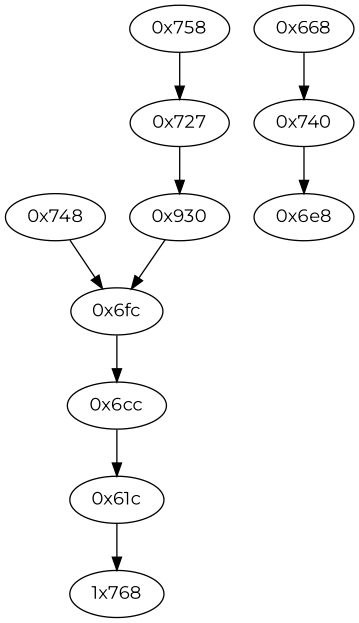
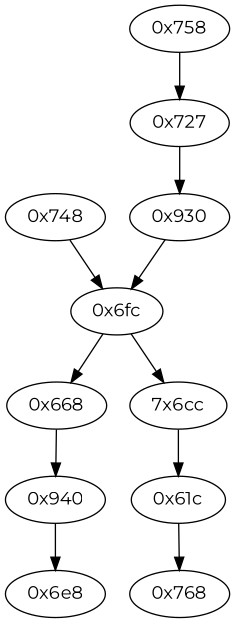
(304, 123) -> (55, 500)
none -> (91, 353)
(117, 406) -> (178, 406)
(117, 594) -> (180, 594)
